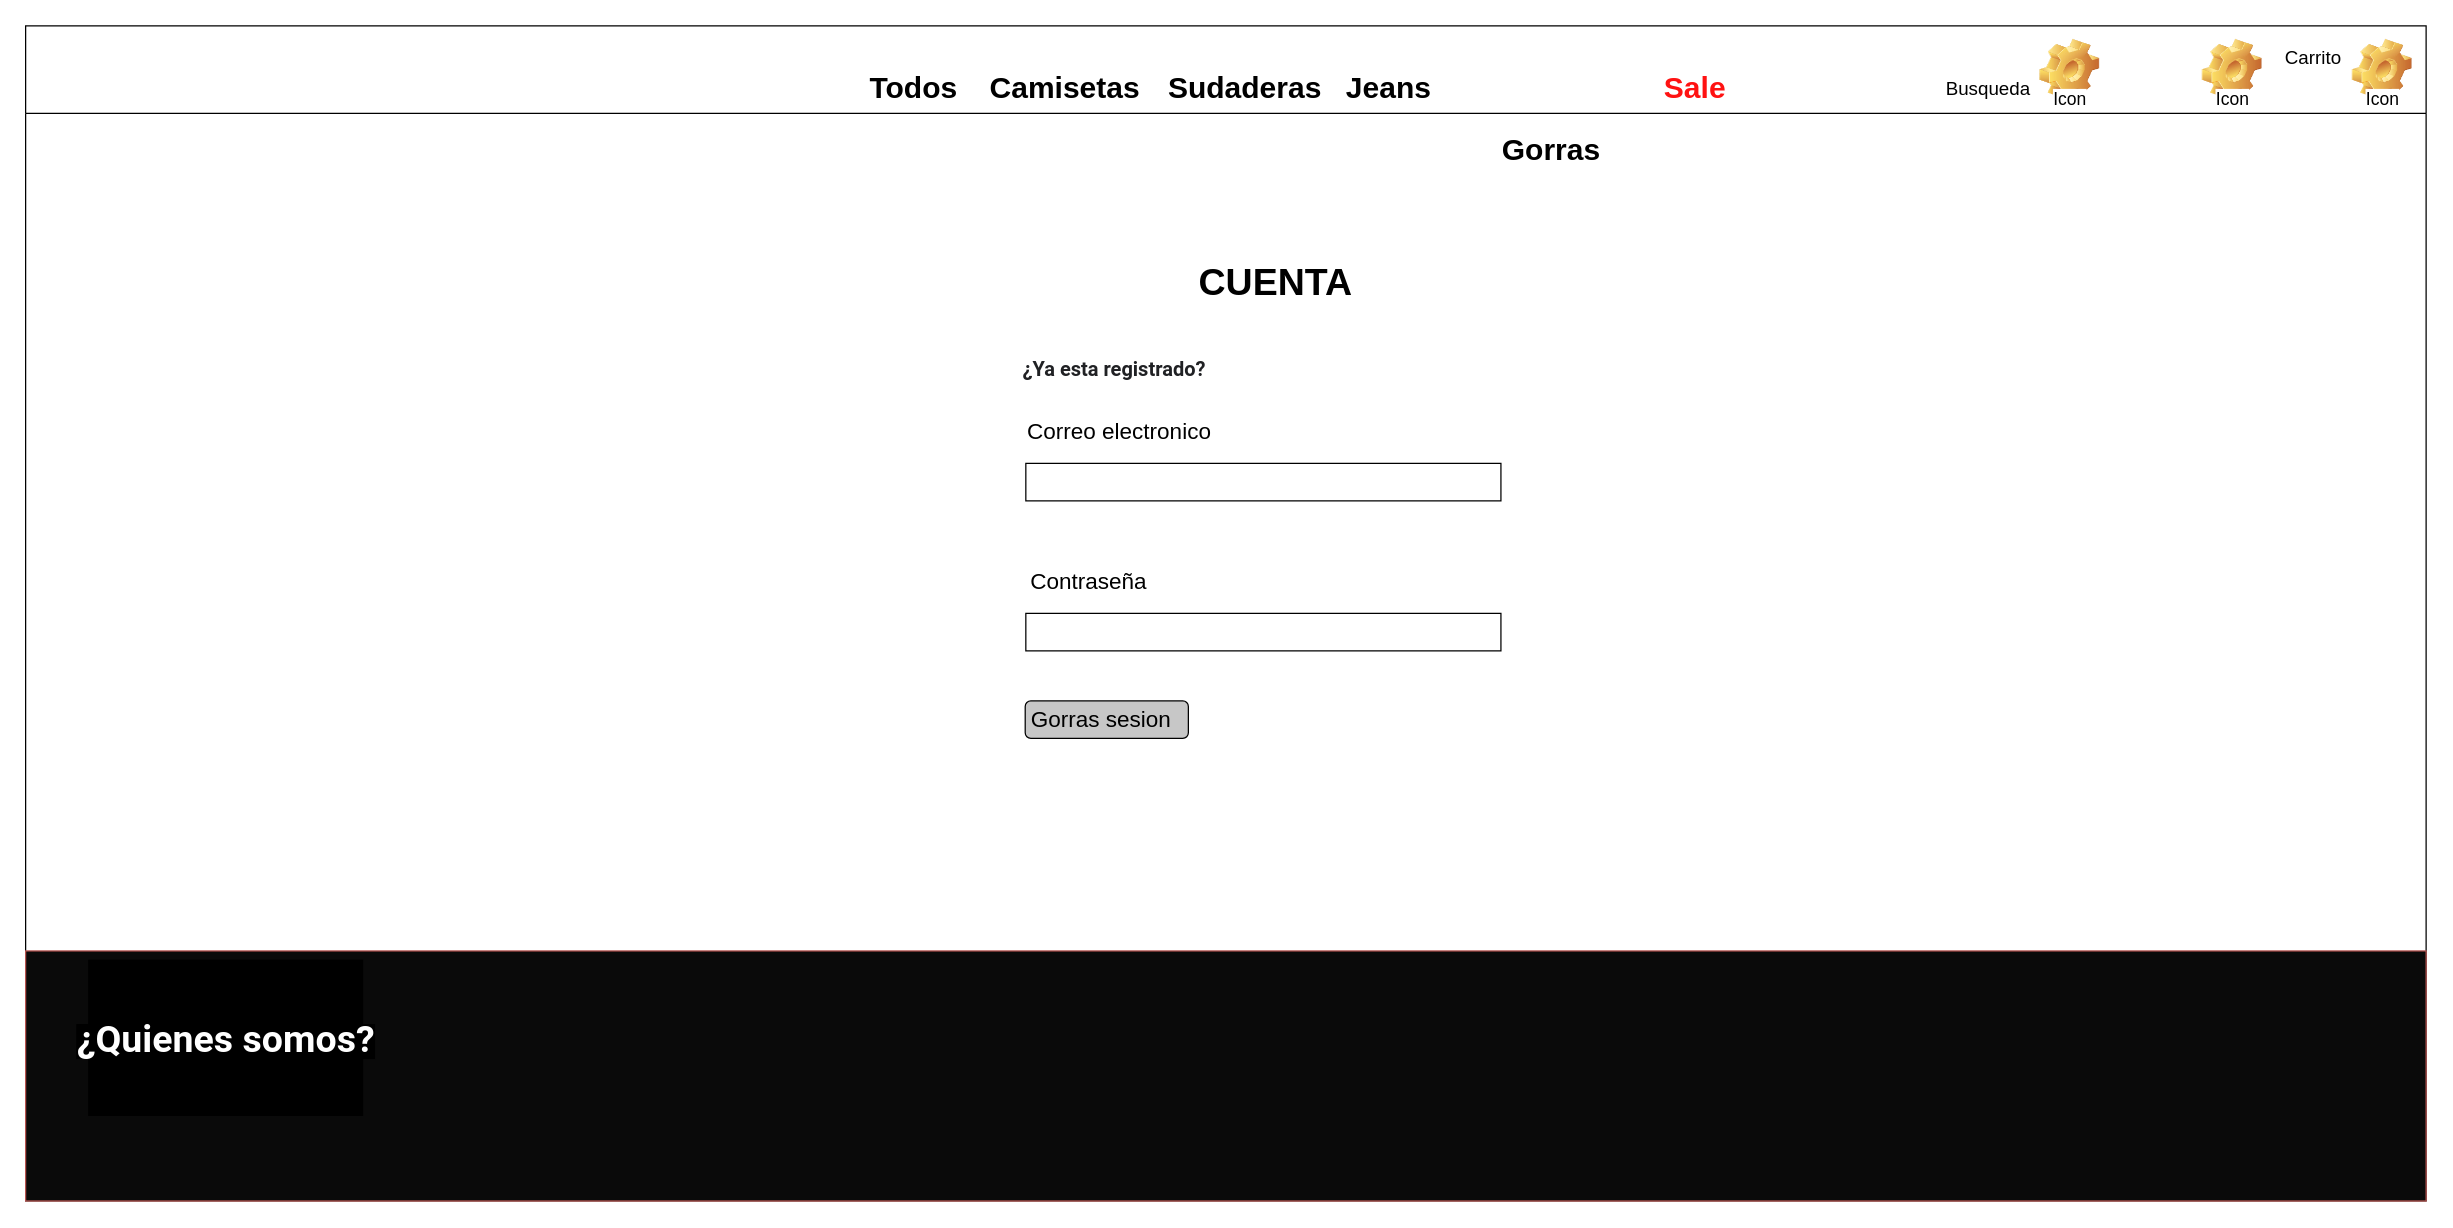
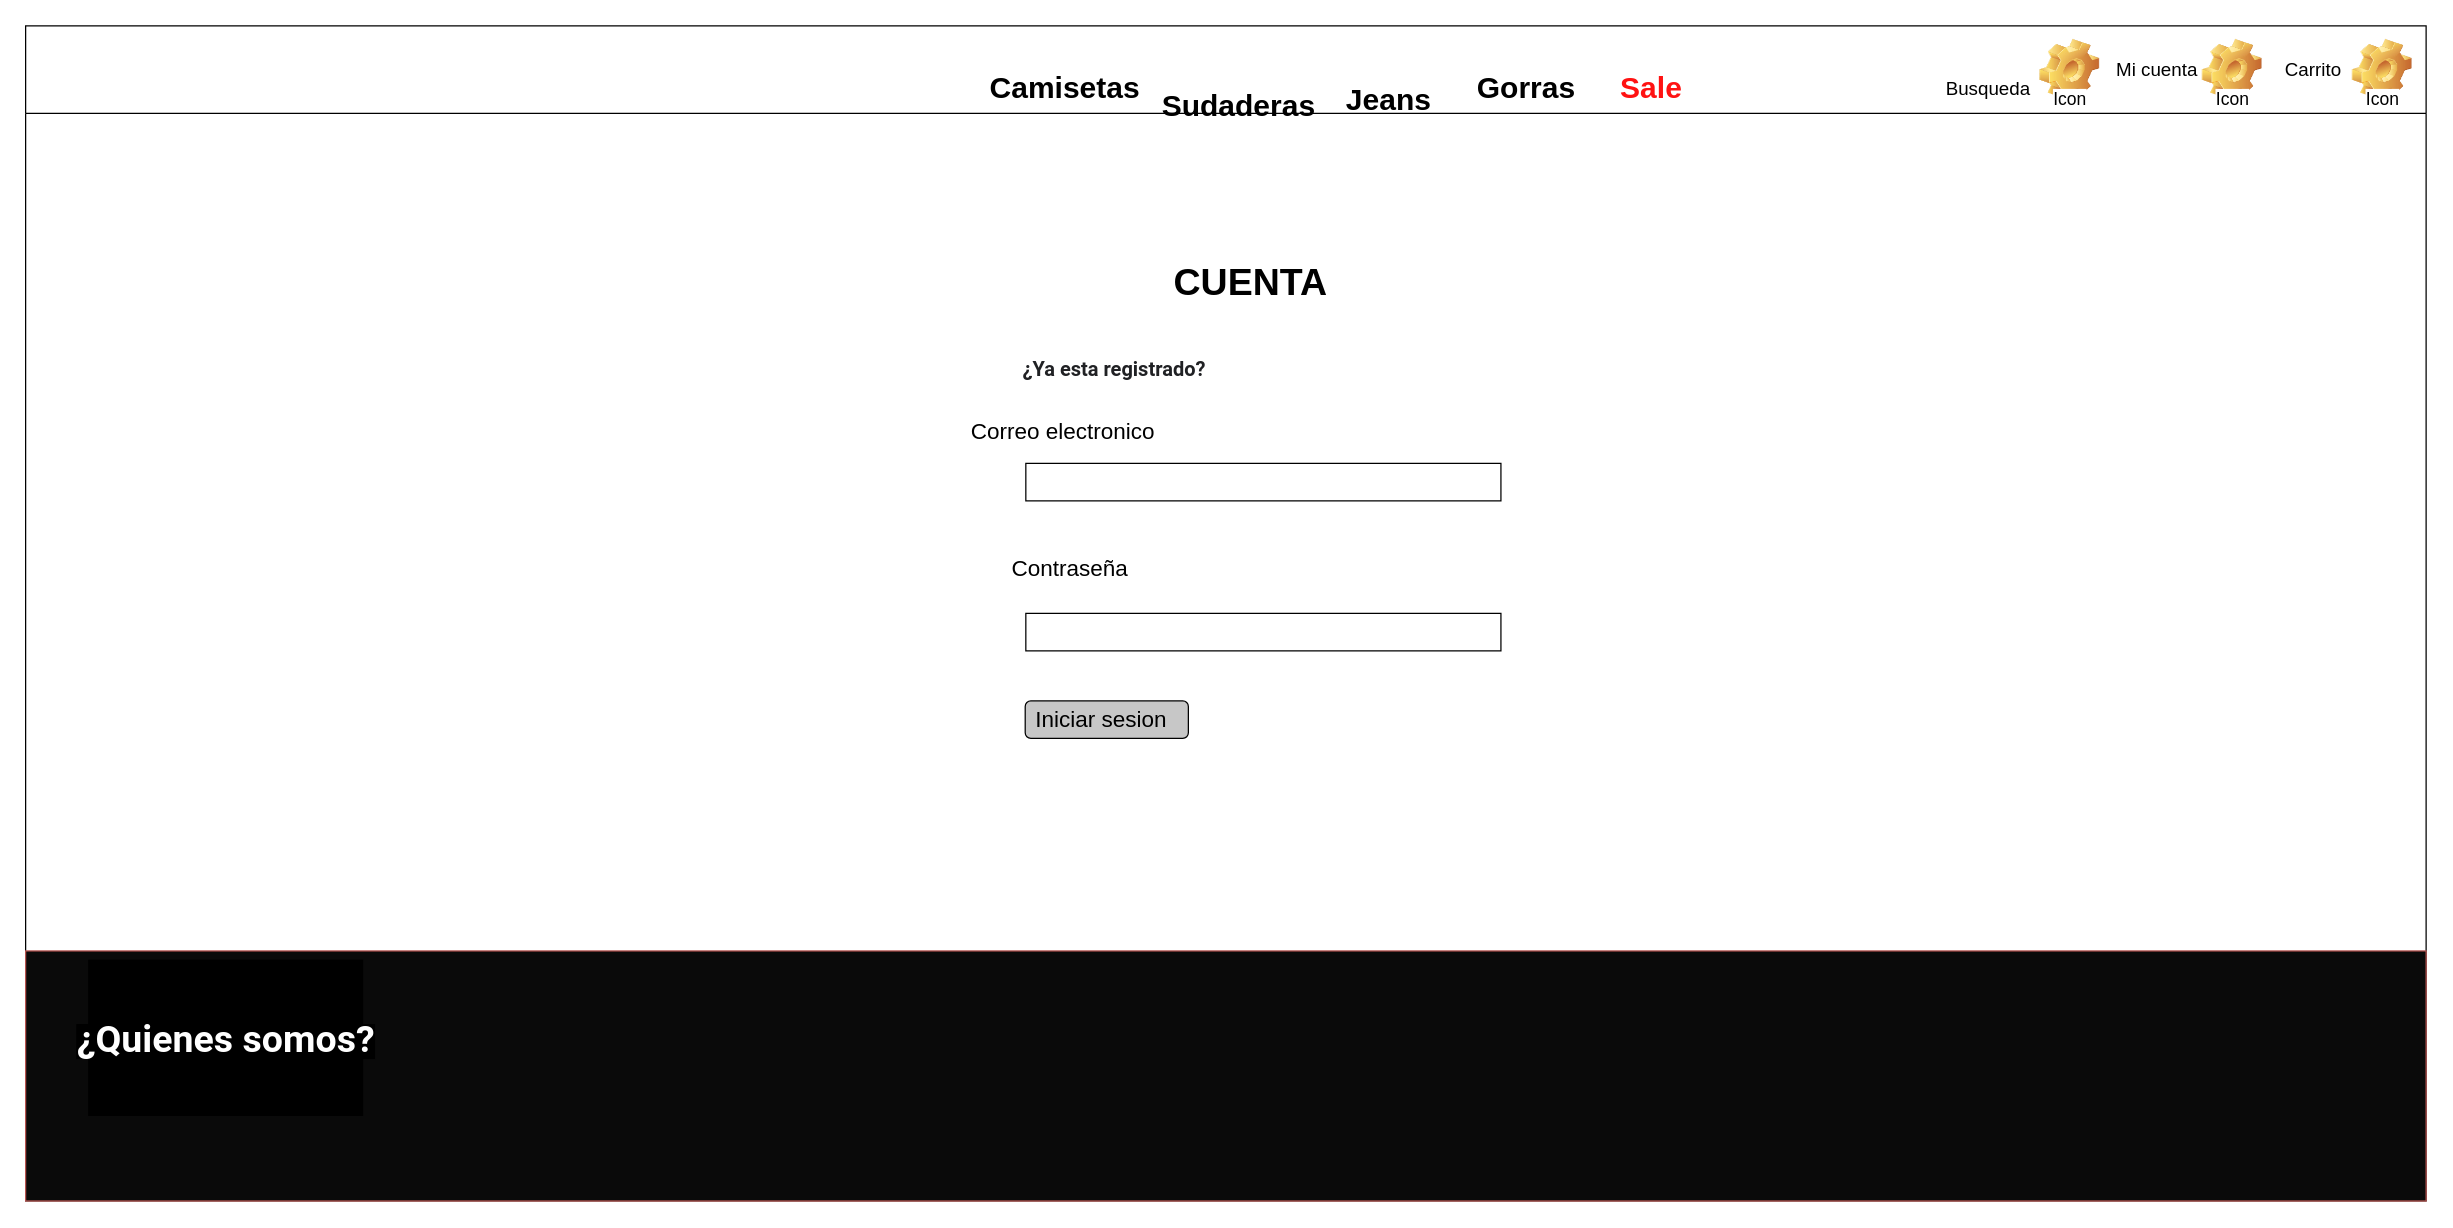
(2313, 57) -> (2313, 69)
none -> (2157, 69)
(913, 88) -> none
(1244, 88) -> (1238, 107)
(1388, 88) -> (1388, 101)
(1694, 88) -> (1651, 88)
(1551, 151) -> (1526, 88)
(1275, 282) -> (1250, 282)
(1119, 432) -> (1063, 432)
(1088, 582) -> (1069, 569)
(1101, 719) -> (1101, 719)
